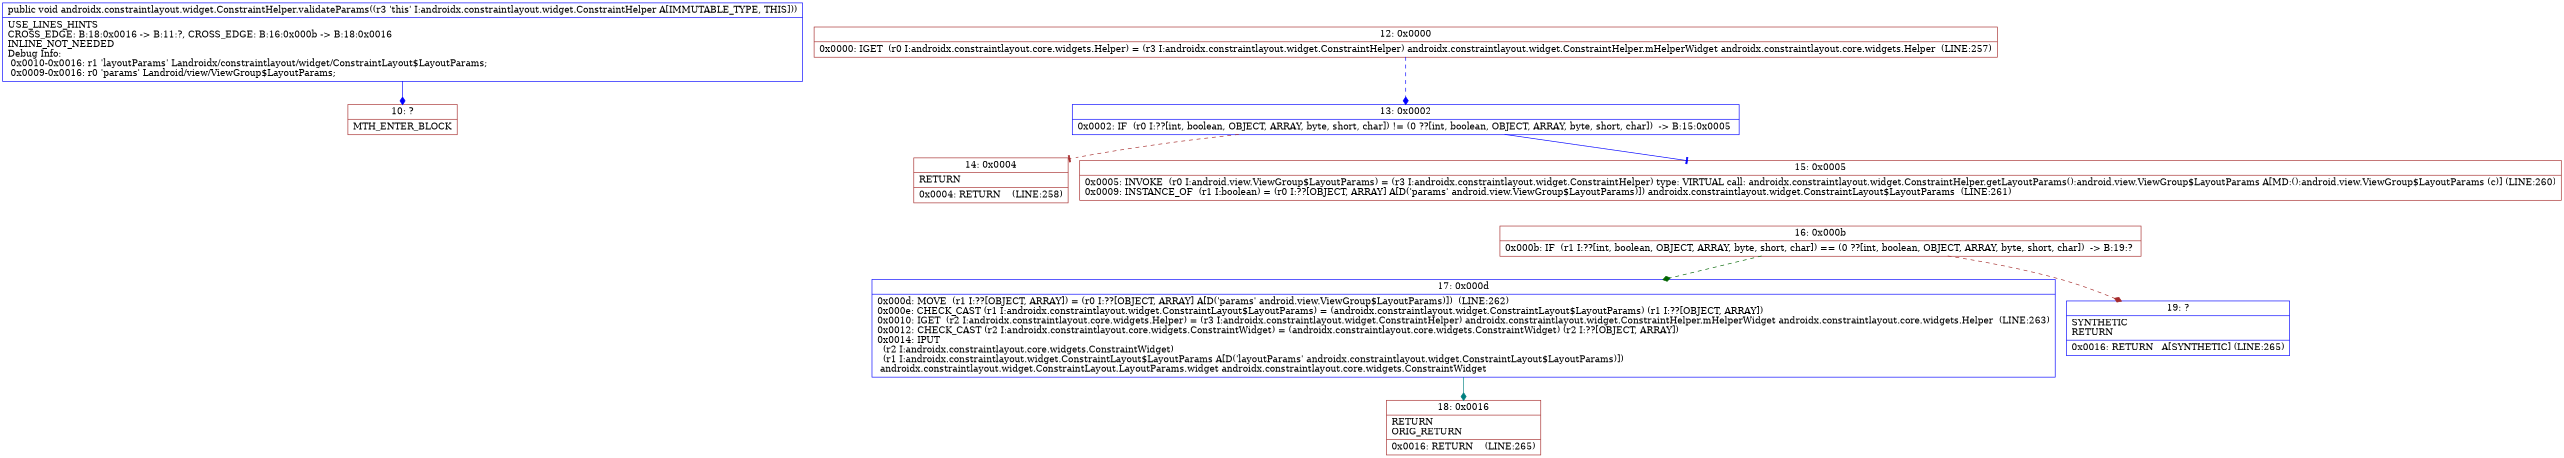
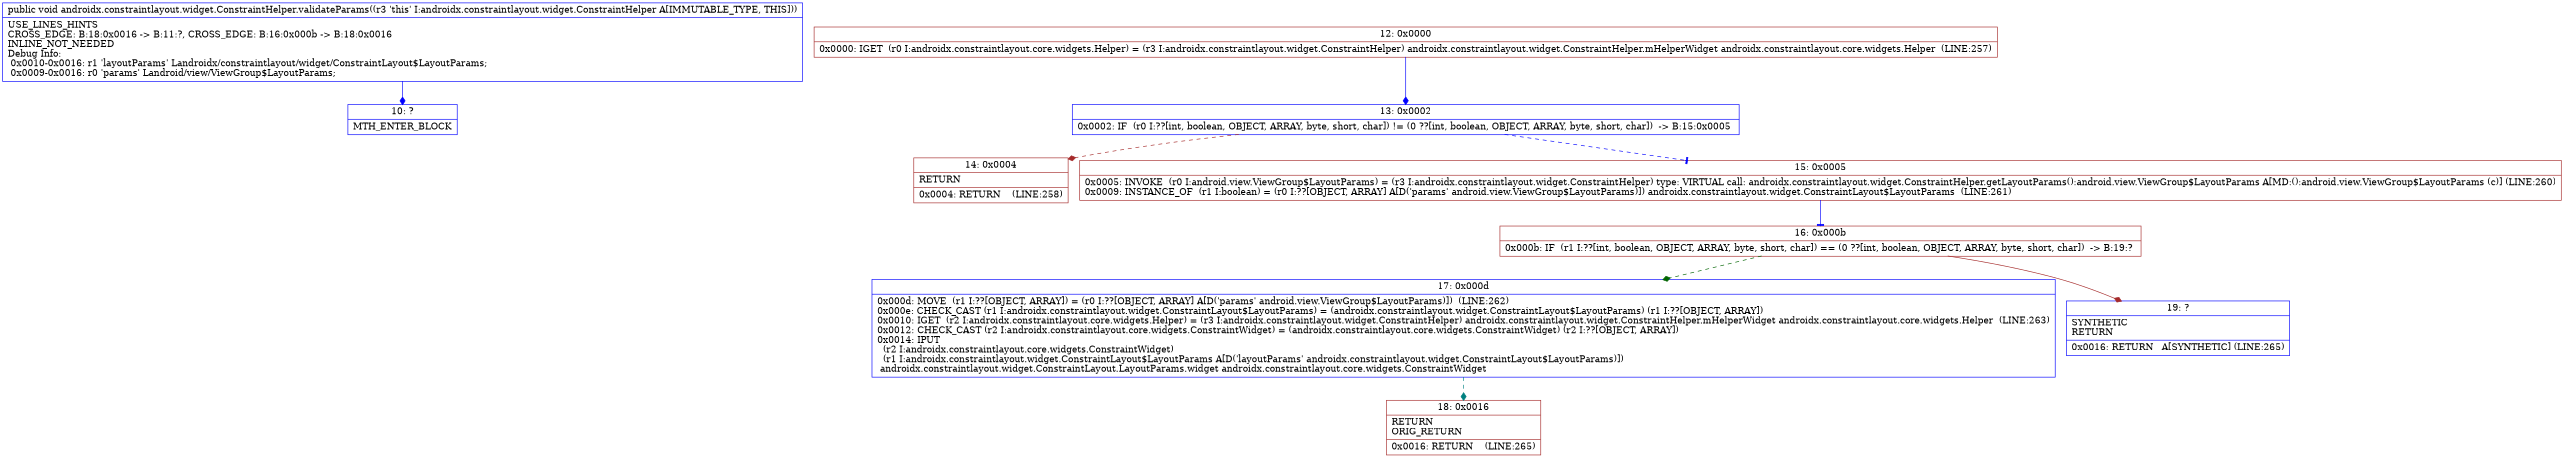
(1406, 77) -> (1406, 77)
(403, 120) -> (403, 120)
(1157, 145) -> (1157, 145)
(1595, 147) -> (1595, 147)
none -> (1820, 211)
(2032, 272) -> (2032, 272)
(1464, 385) -> (1464, 385)
